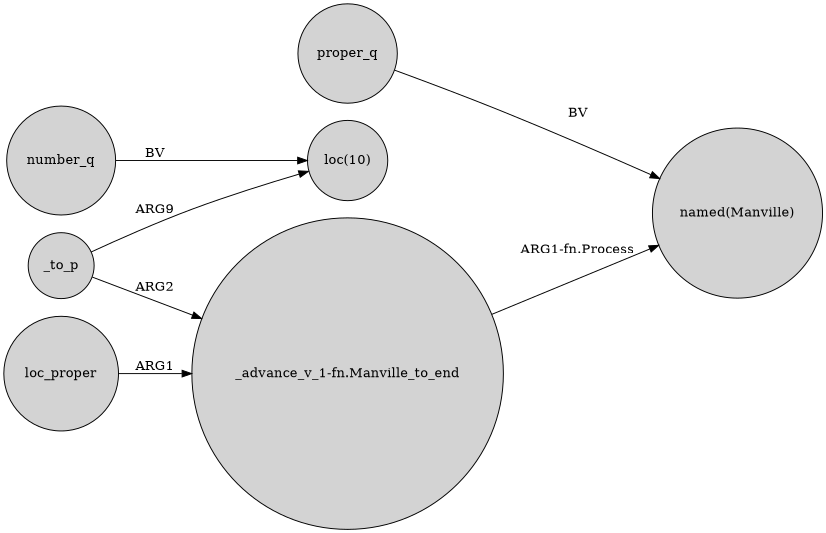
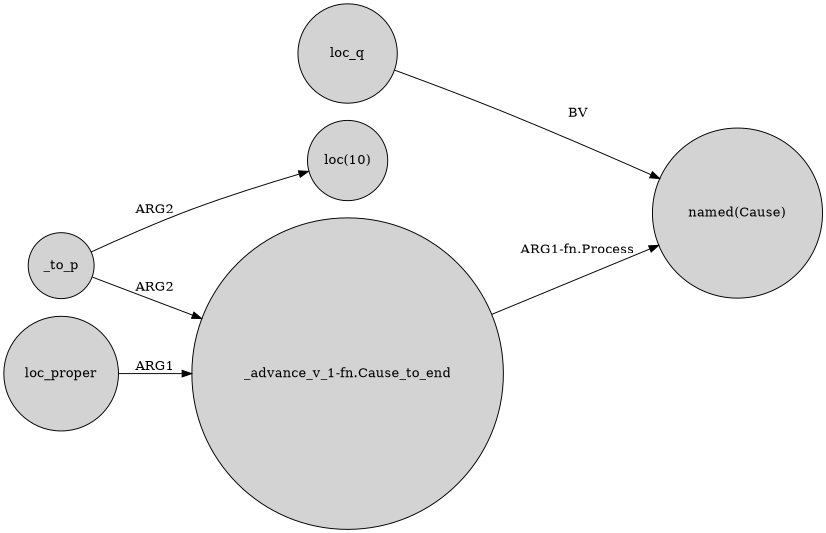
(348, 54) -> (348, 54)
(61, 161) -> none
(155, 210) -> (155, 210)
(737, 213) -> (737, 213)
(348, 374) -> (348, 374)
